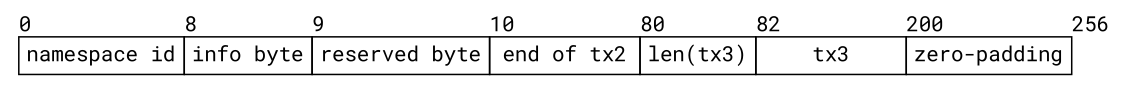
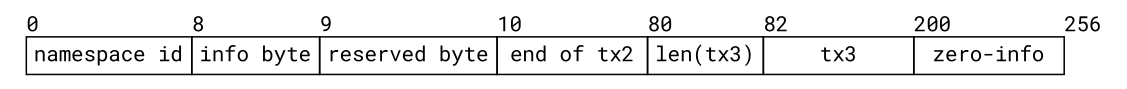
(989, 55) -> (989, 55)
